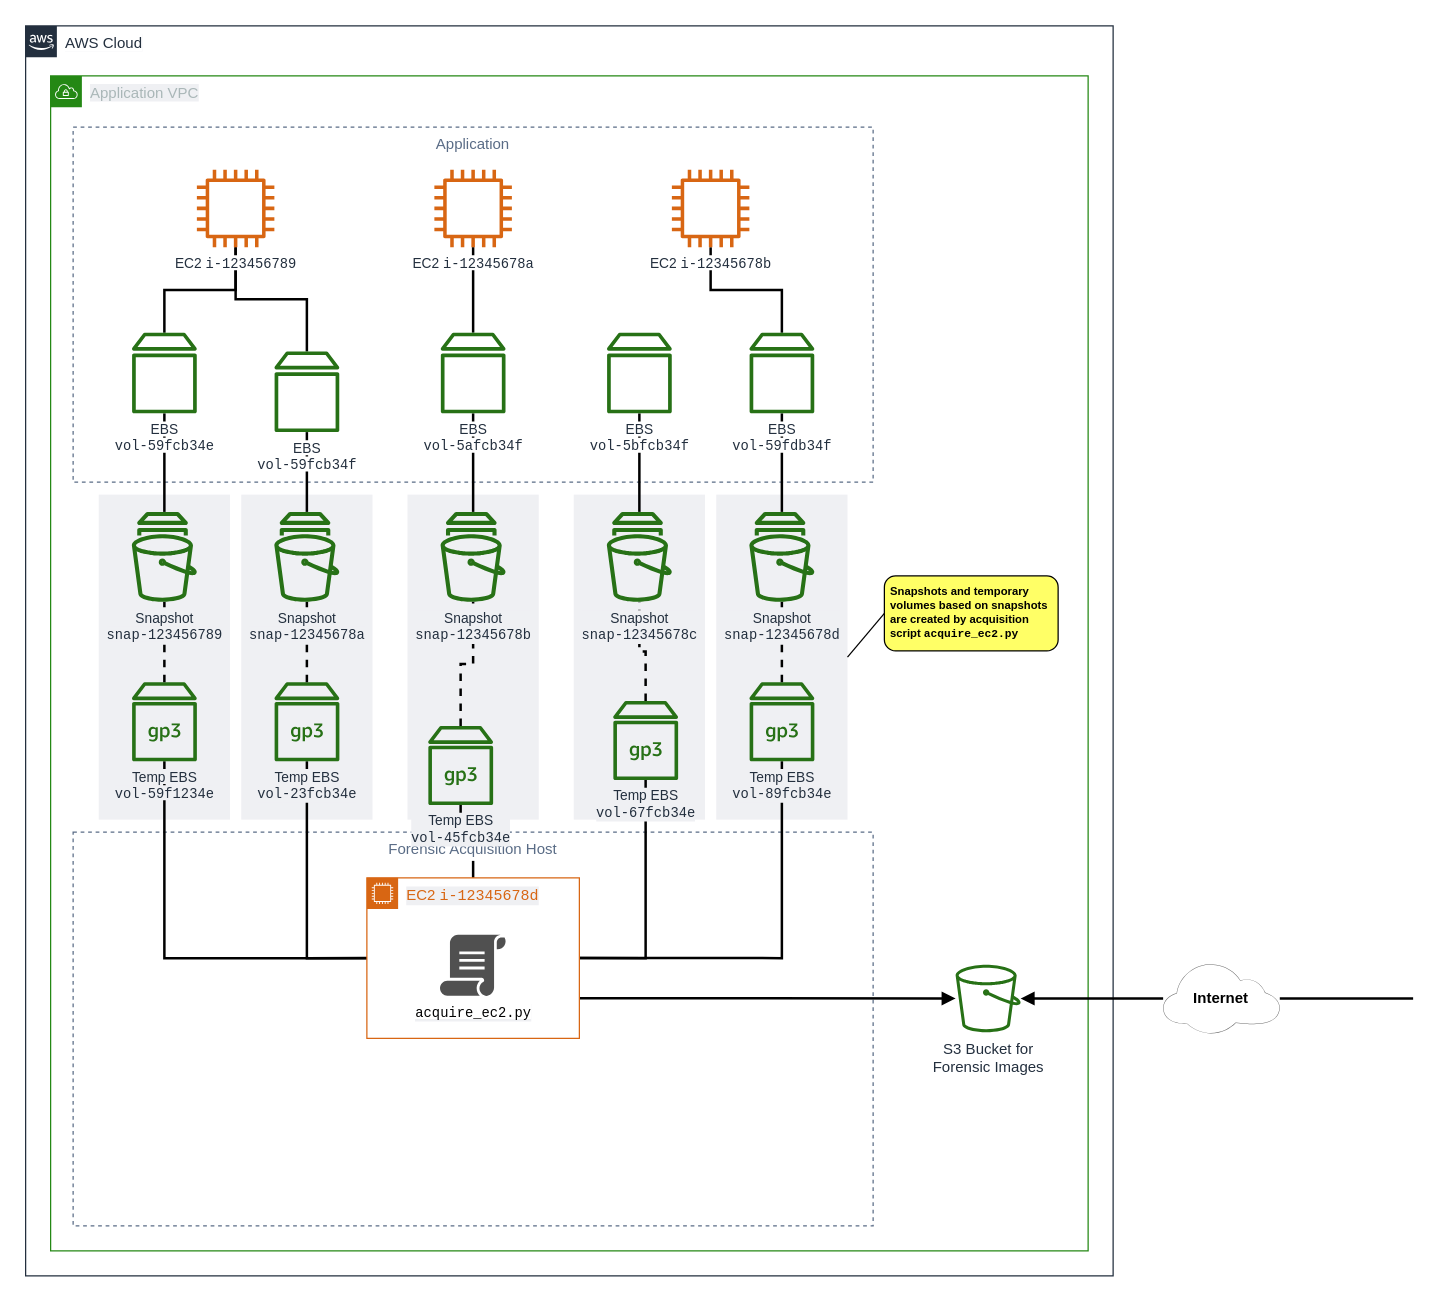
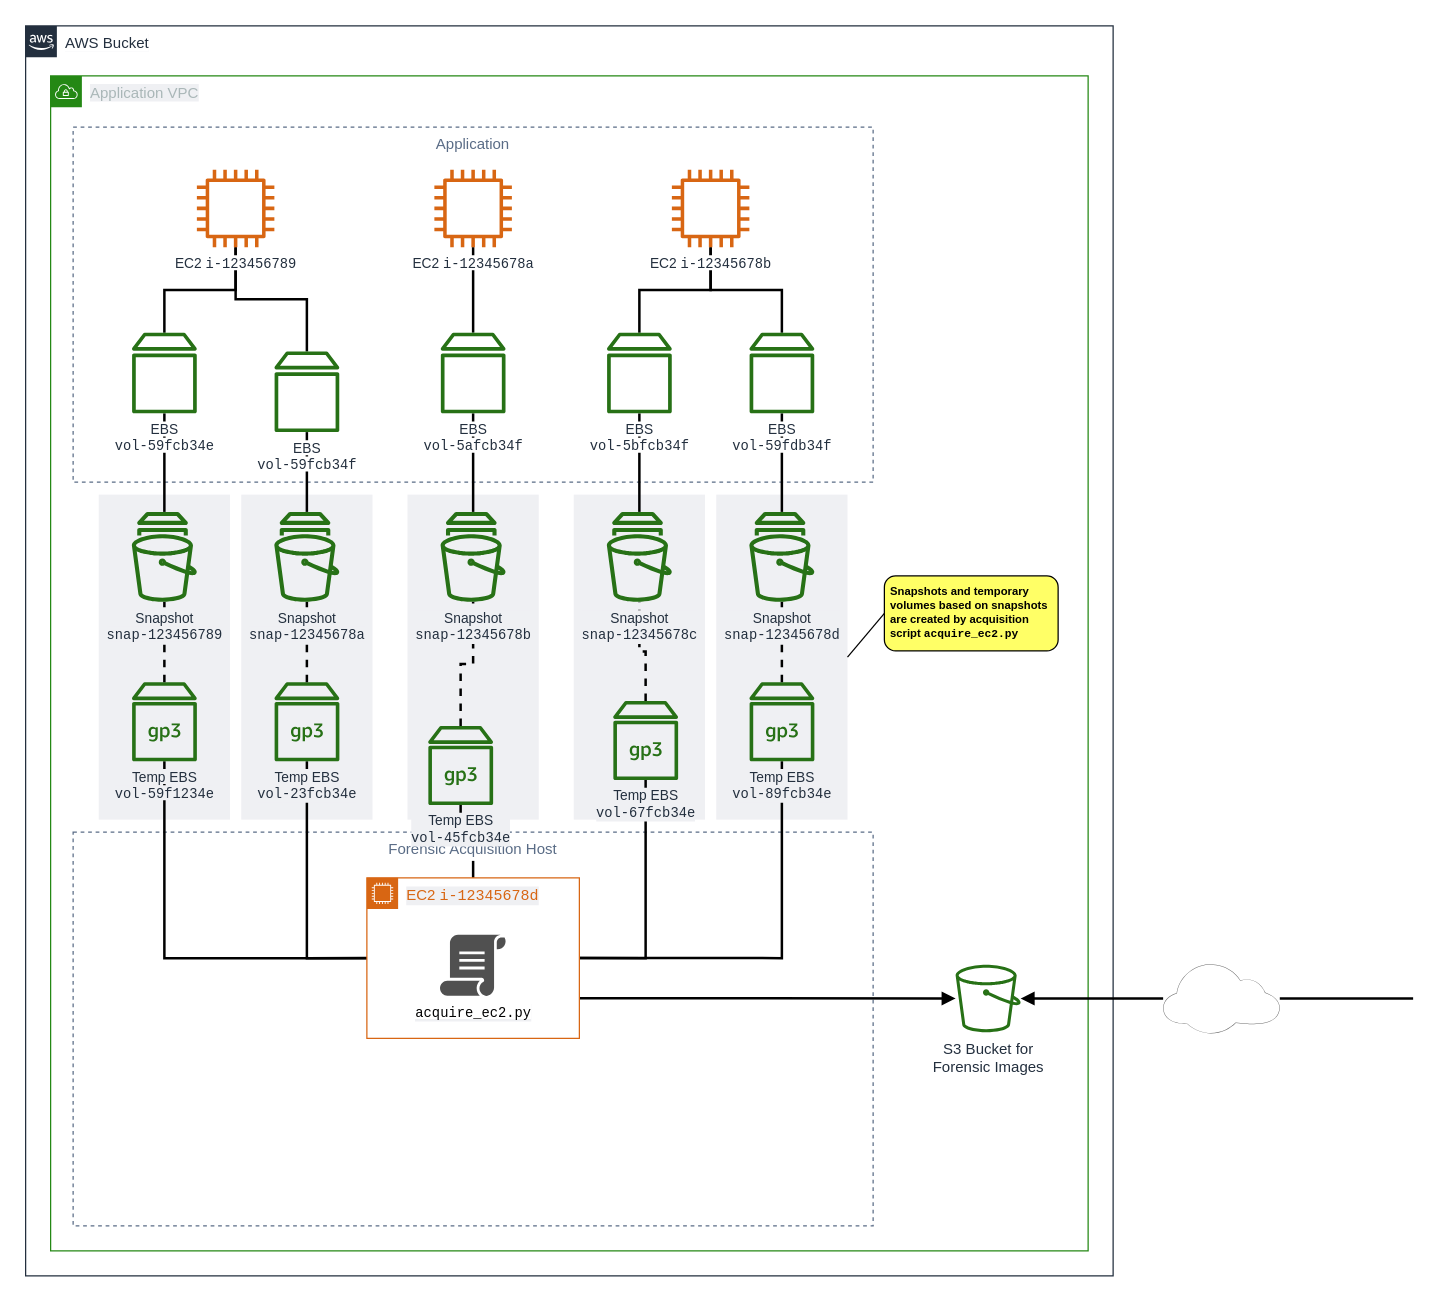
(100, 43) -> (106, 43)
none -> (652, 290)
(1221, 998) -> none
